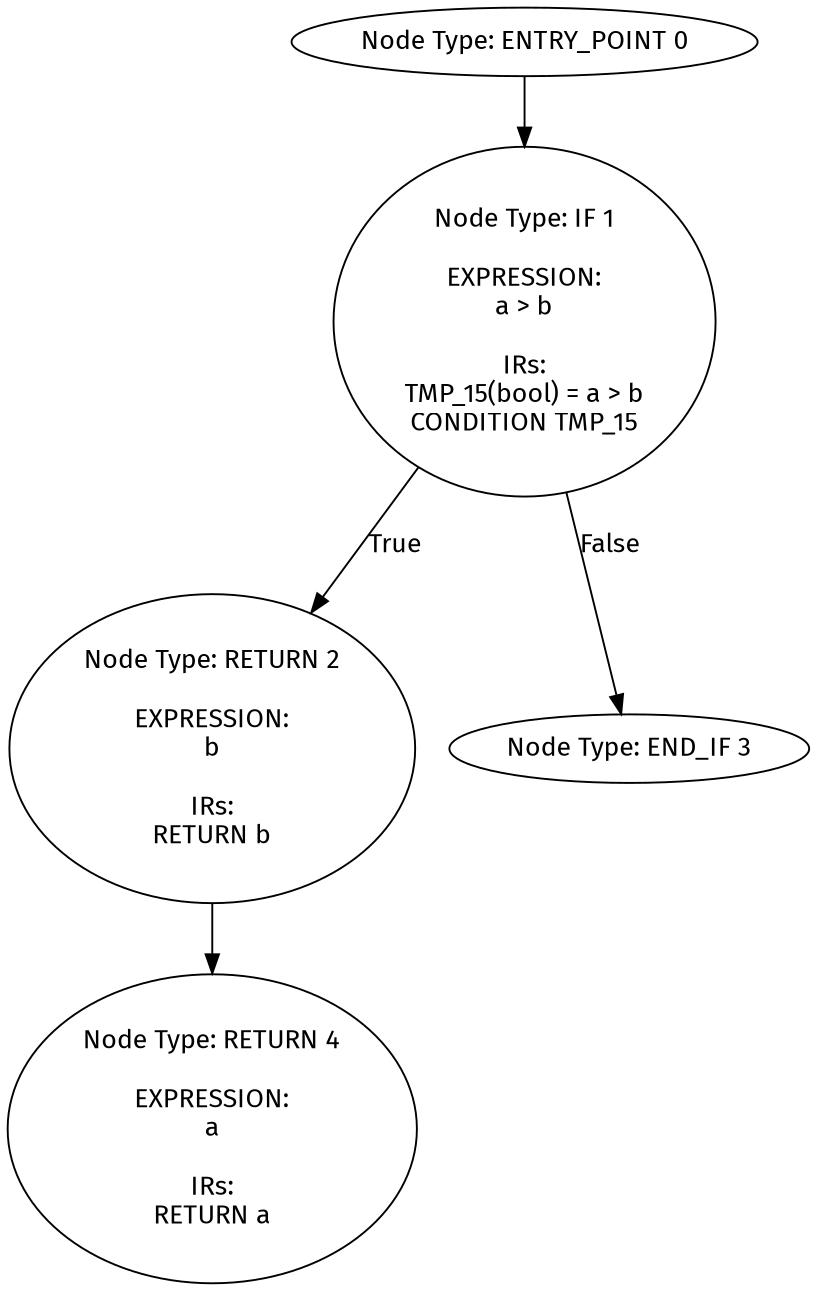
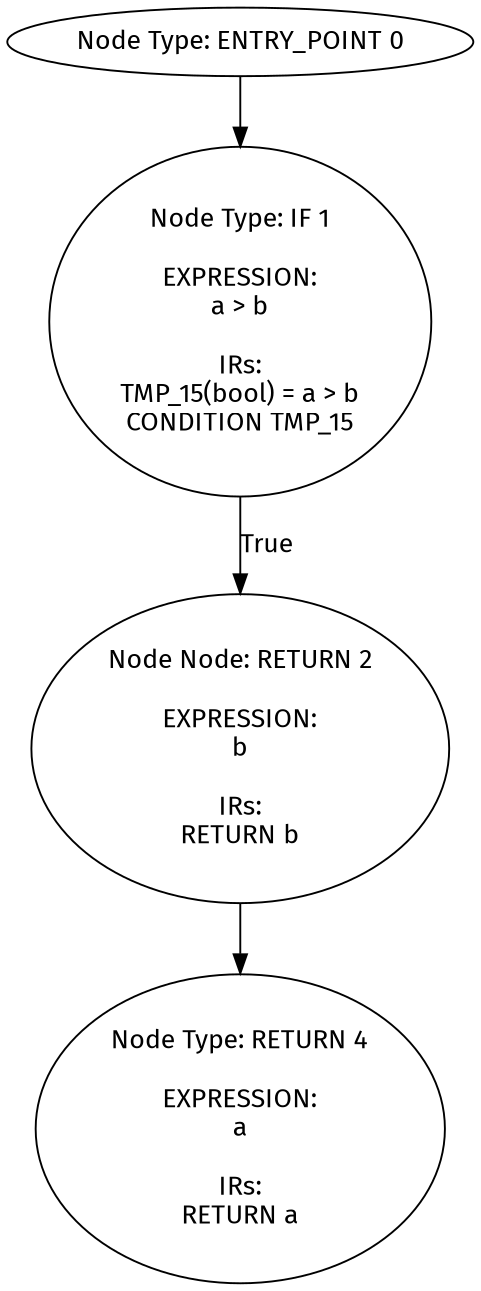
(212, 749) -> (240, 749)
(629, 749) -> none
